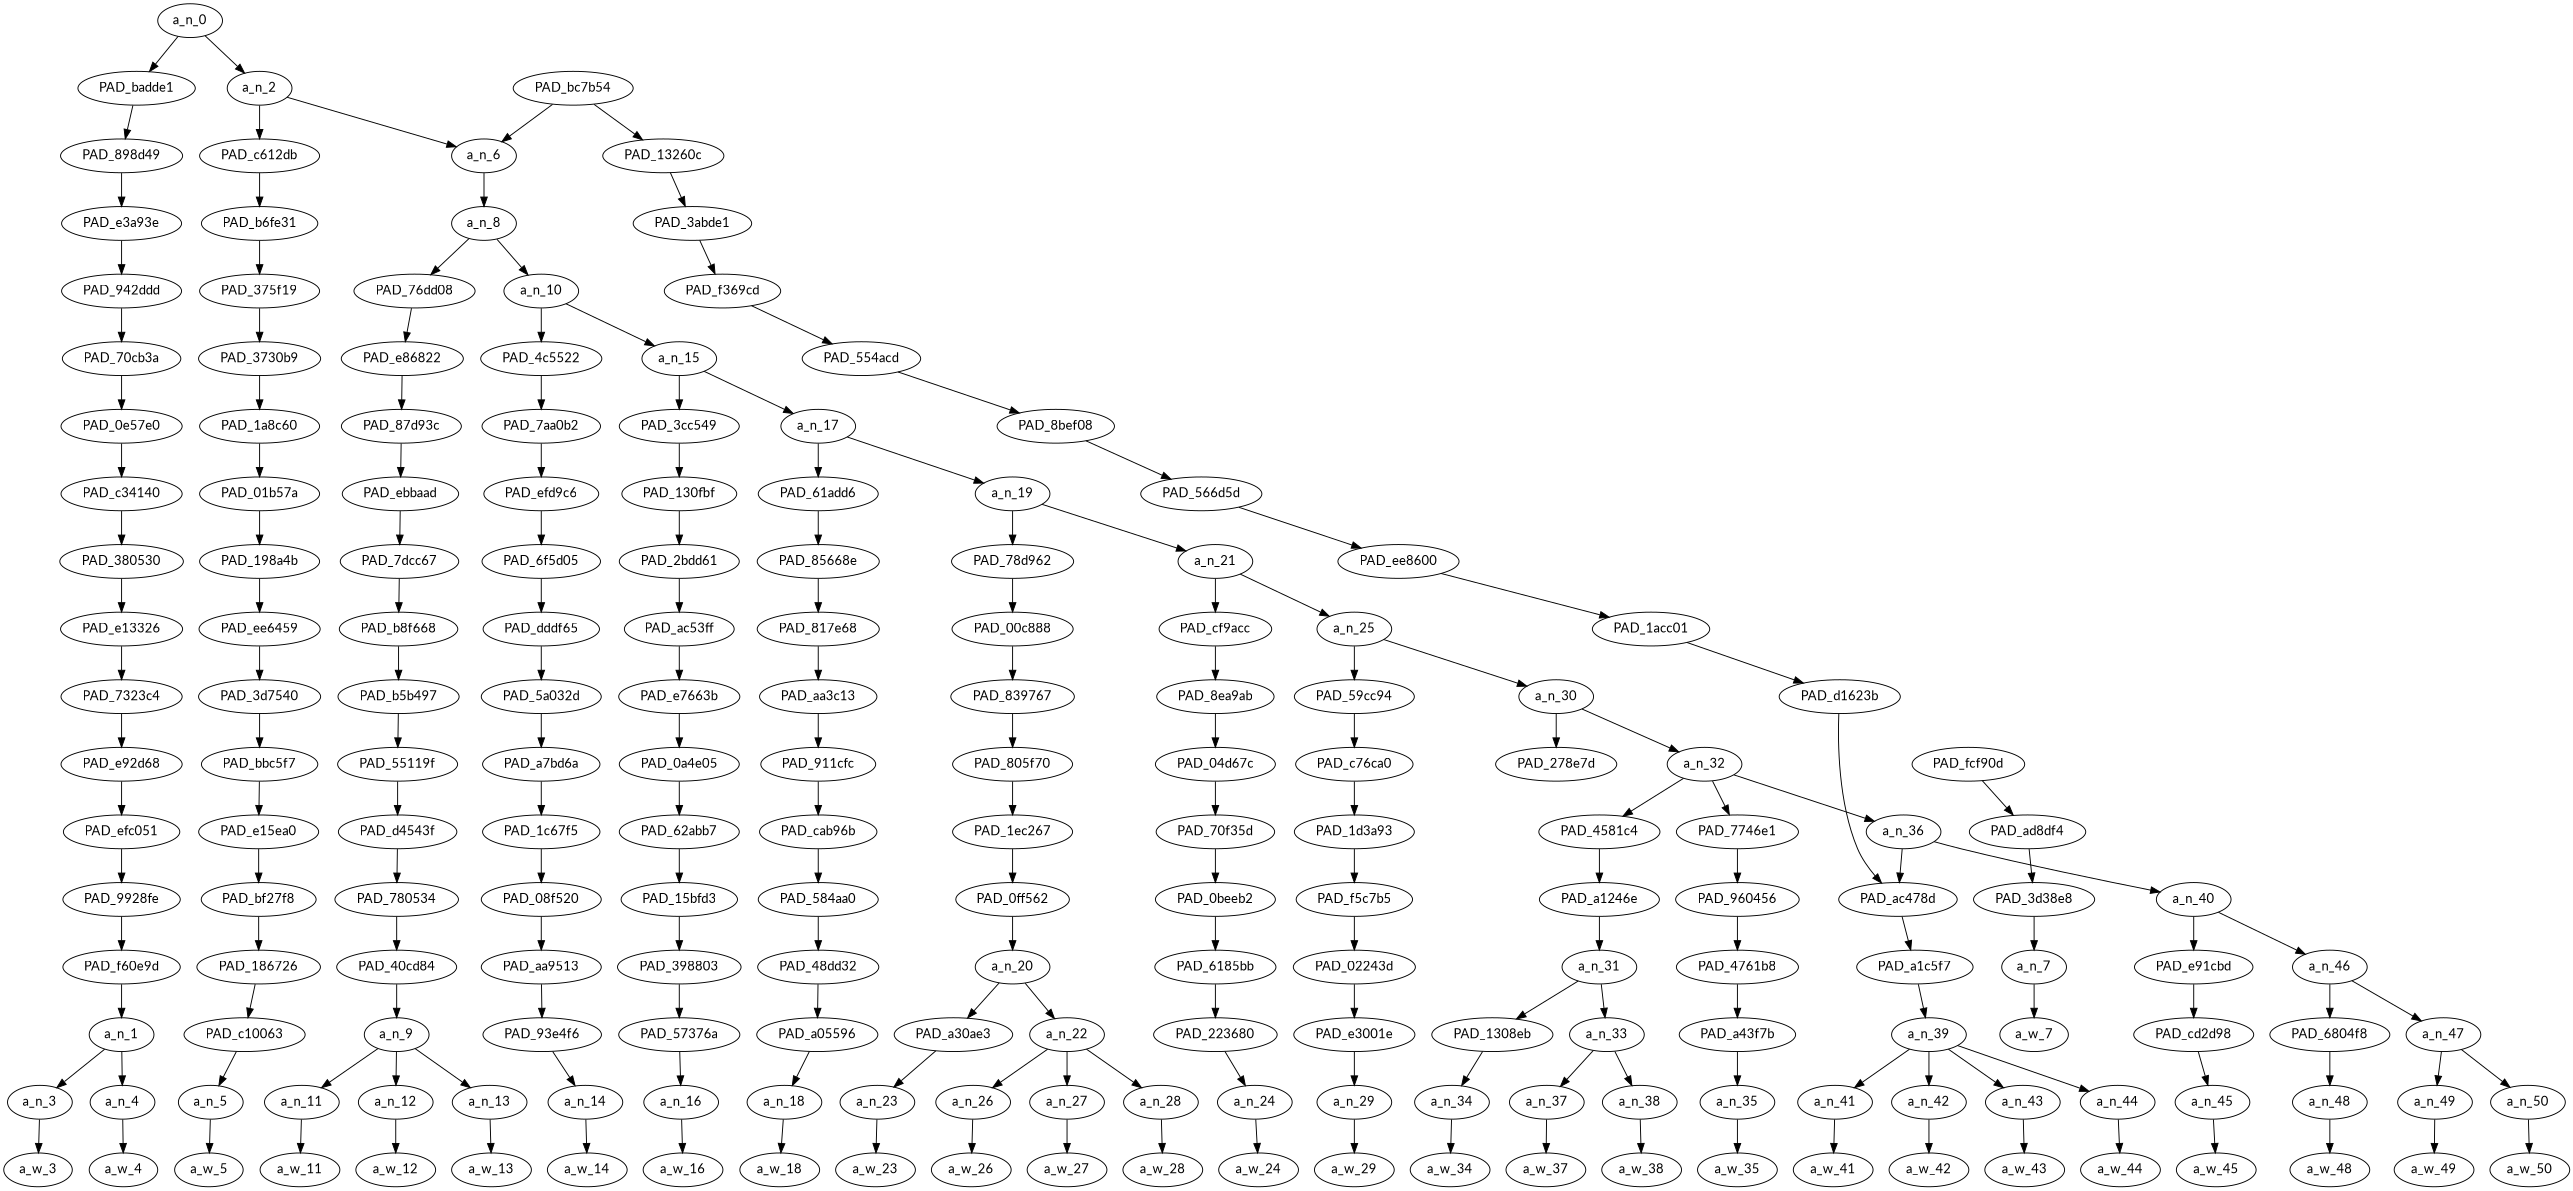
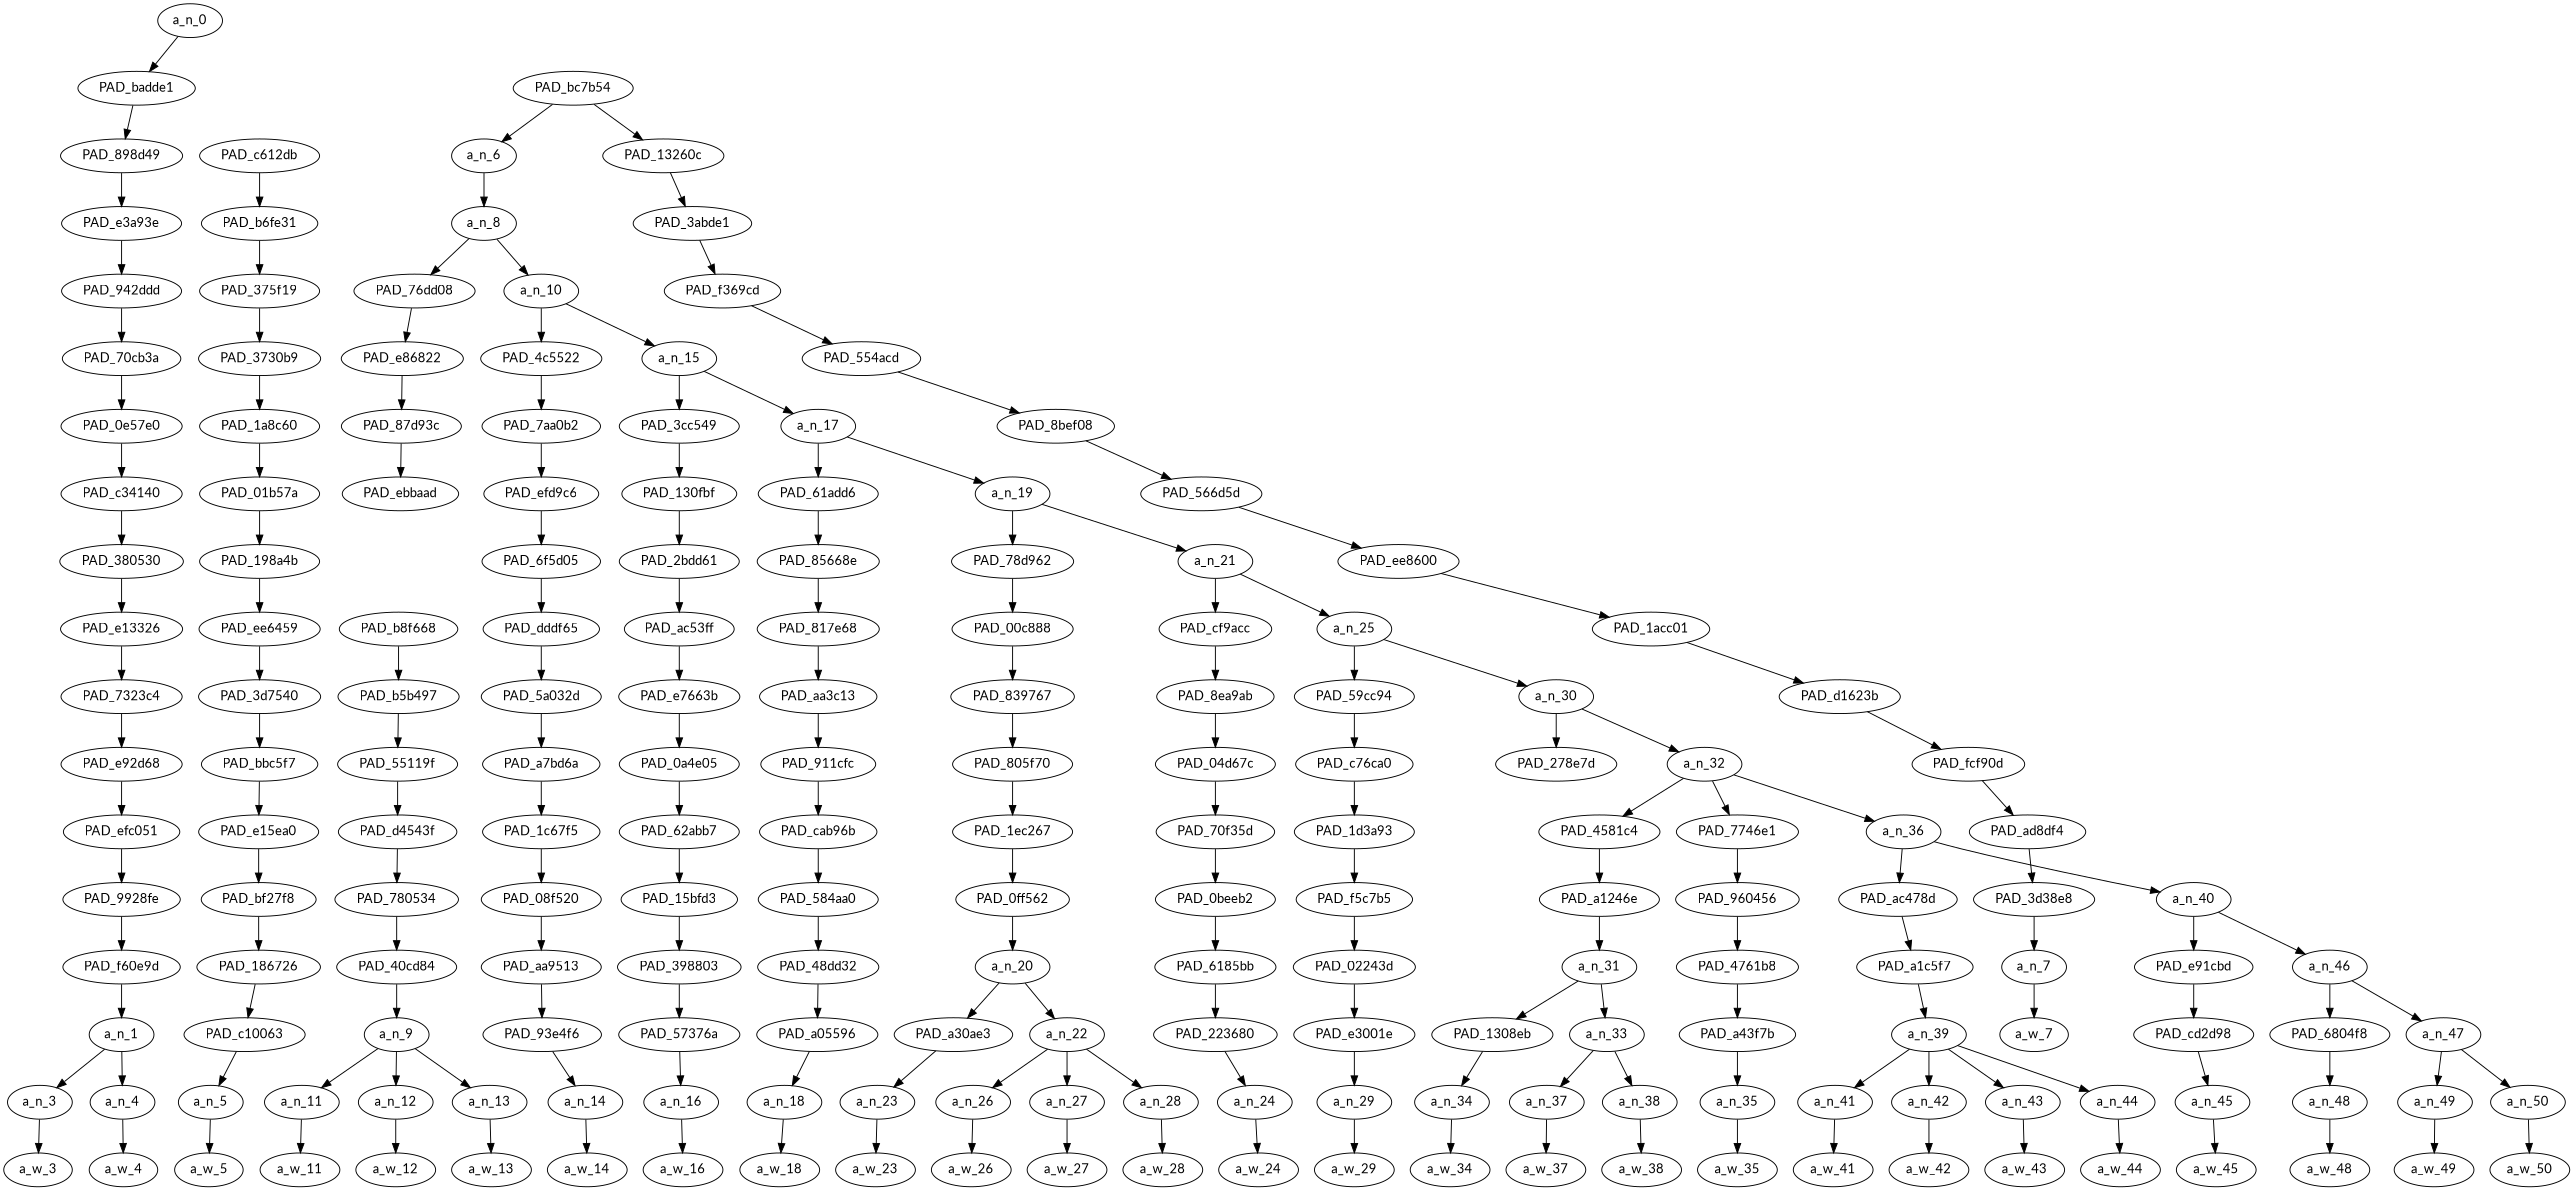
(260, 88) -> none
(399, 561) -> none
(1844, 798) -> (1900, 728)
